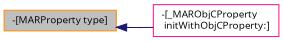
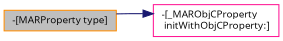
(140, 28) -> (130, 14)
